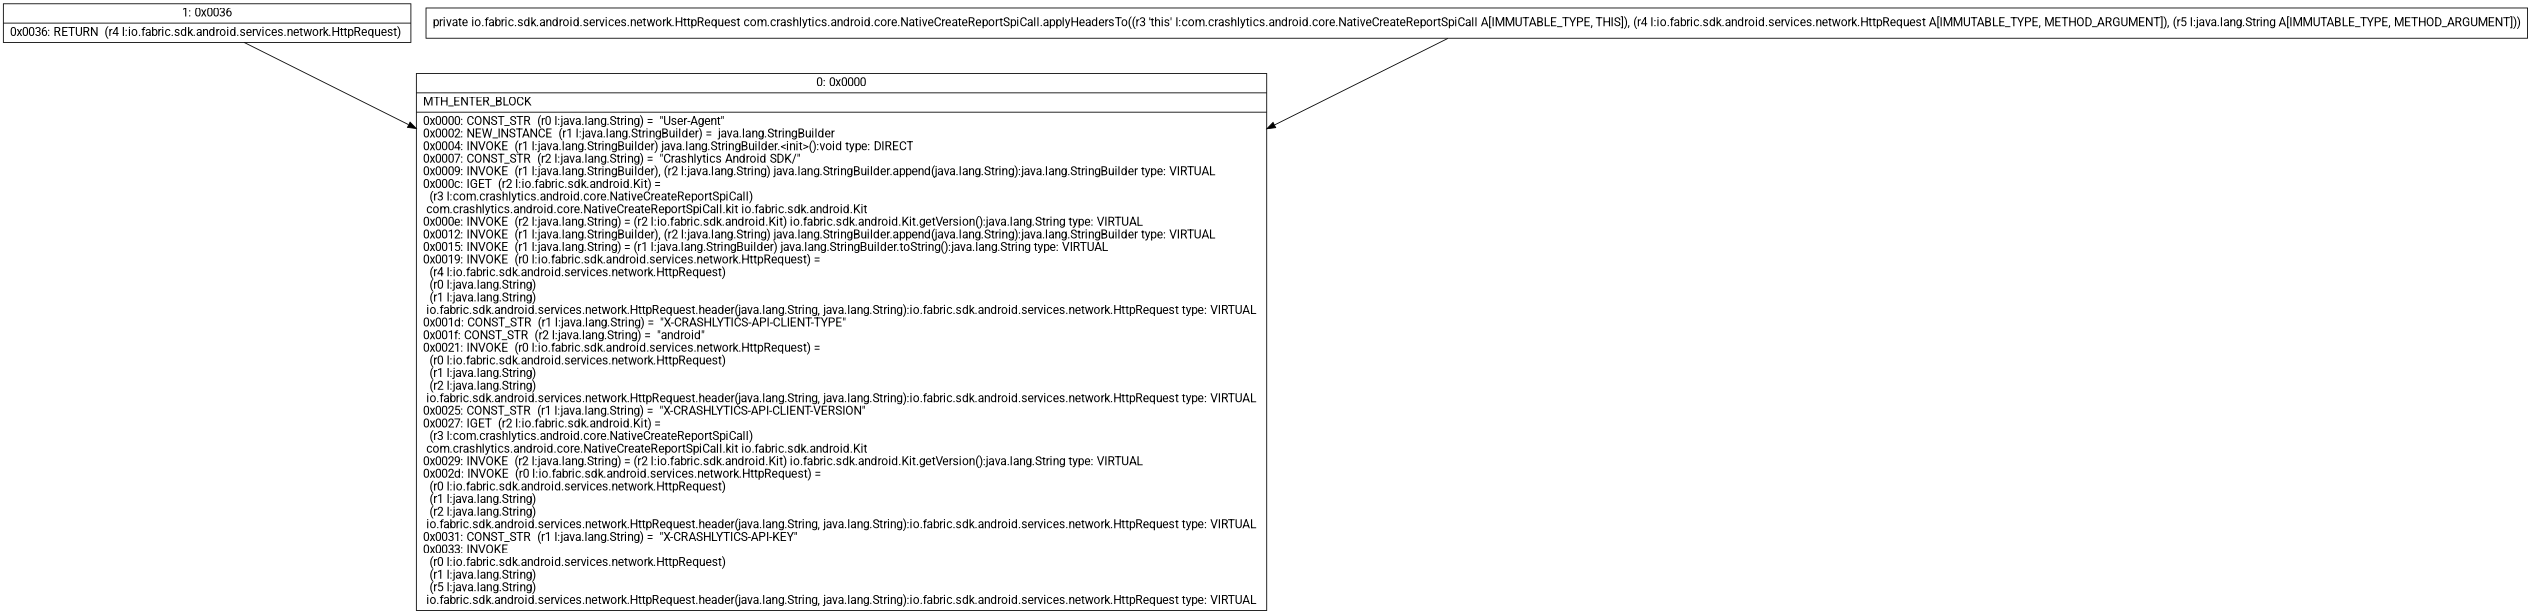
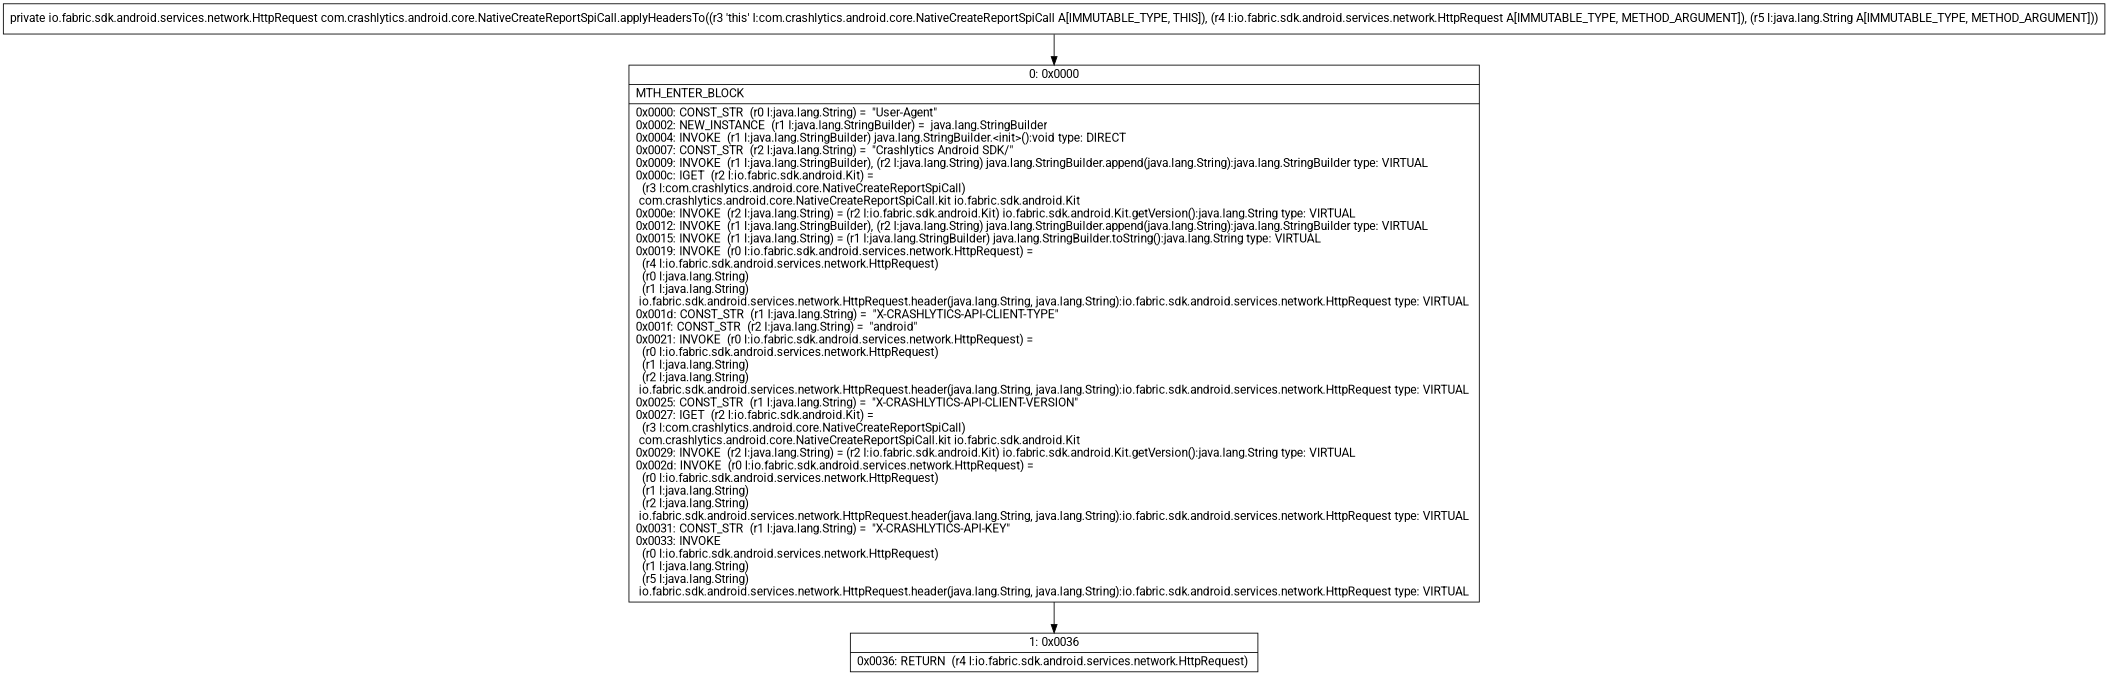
(326, 84) -> (1054, 613)
